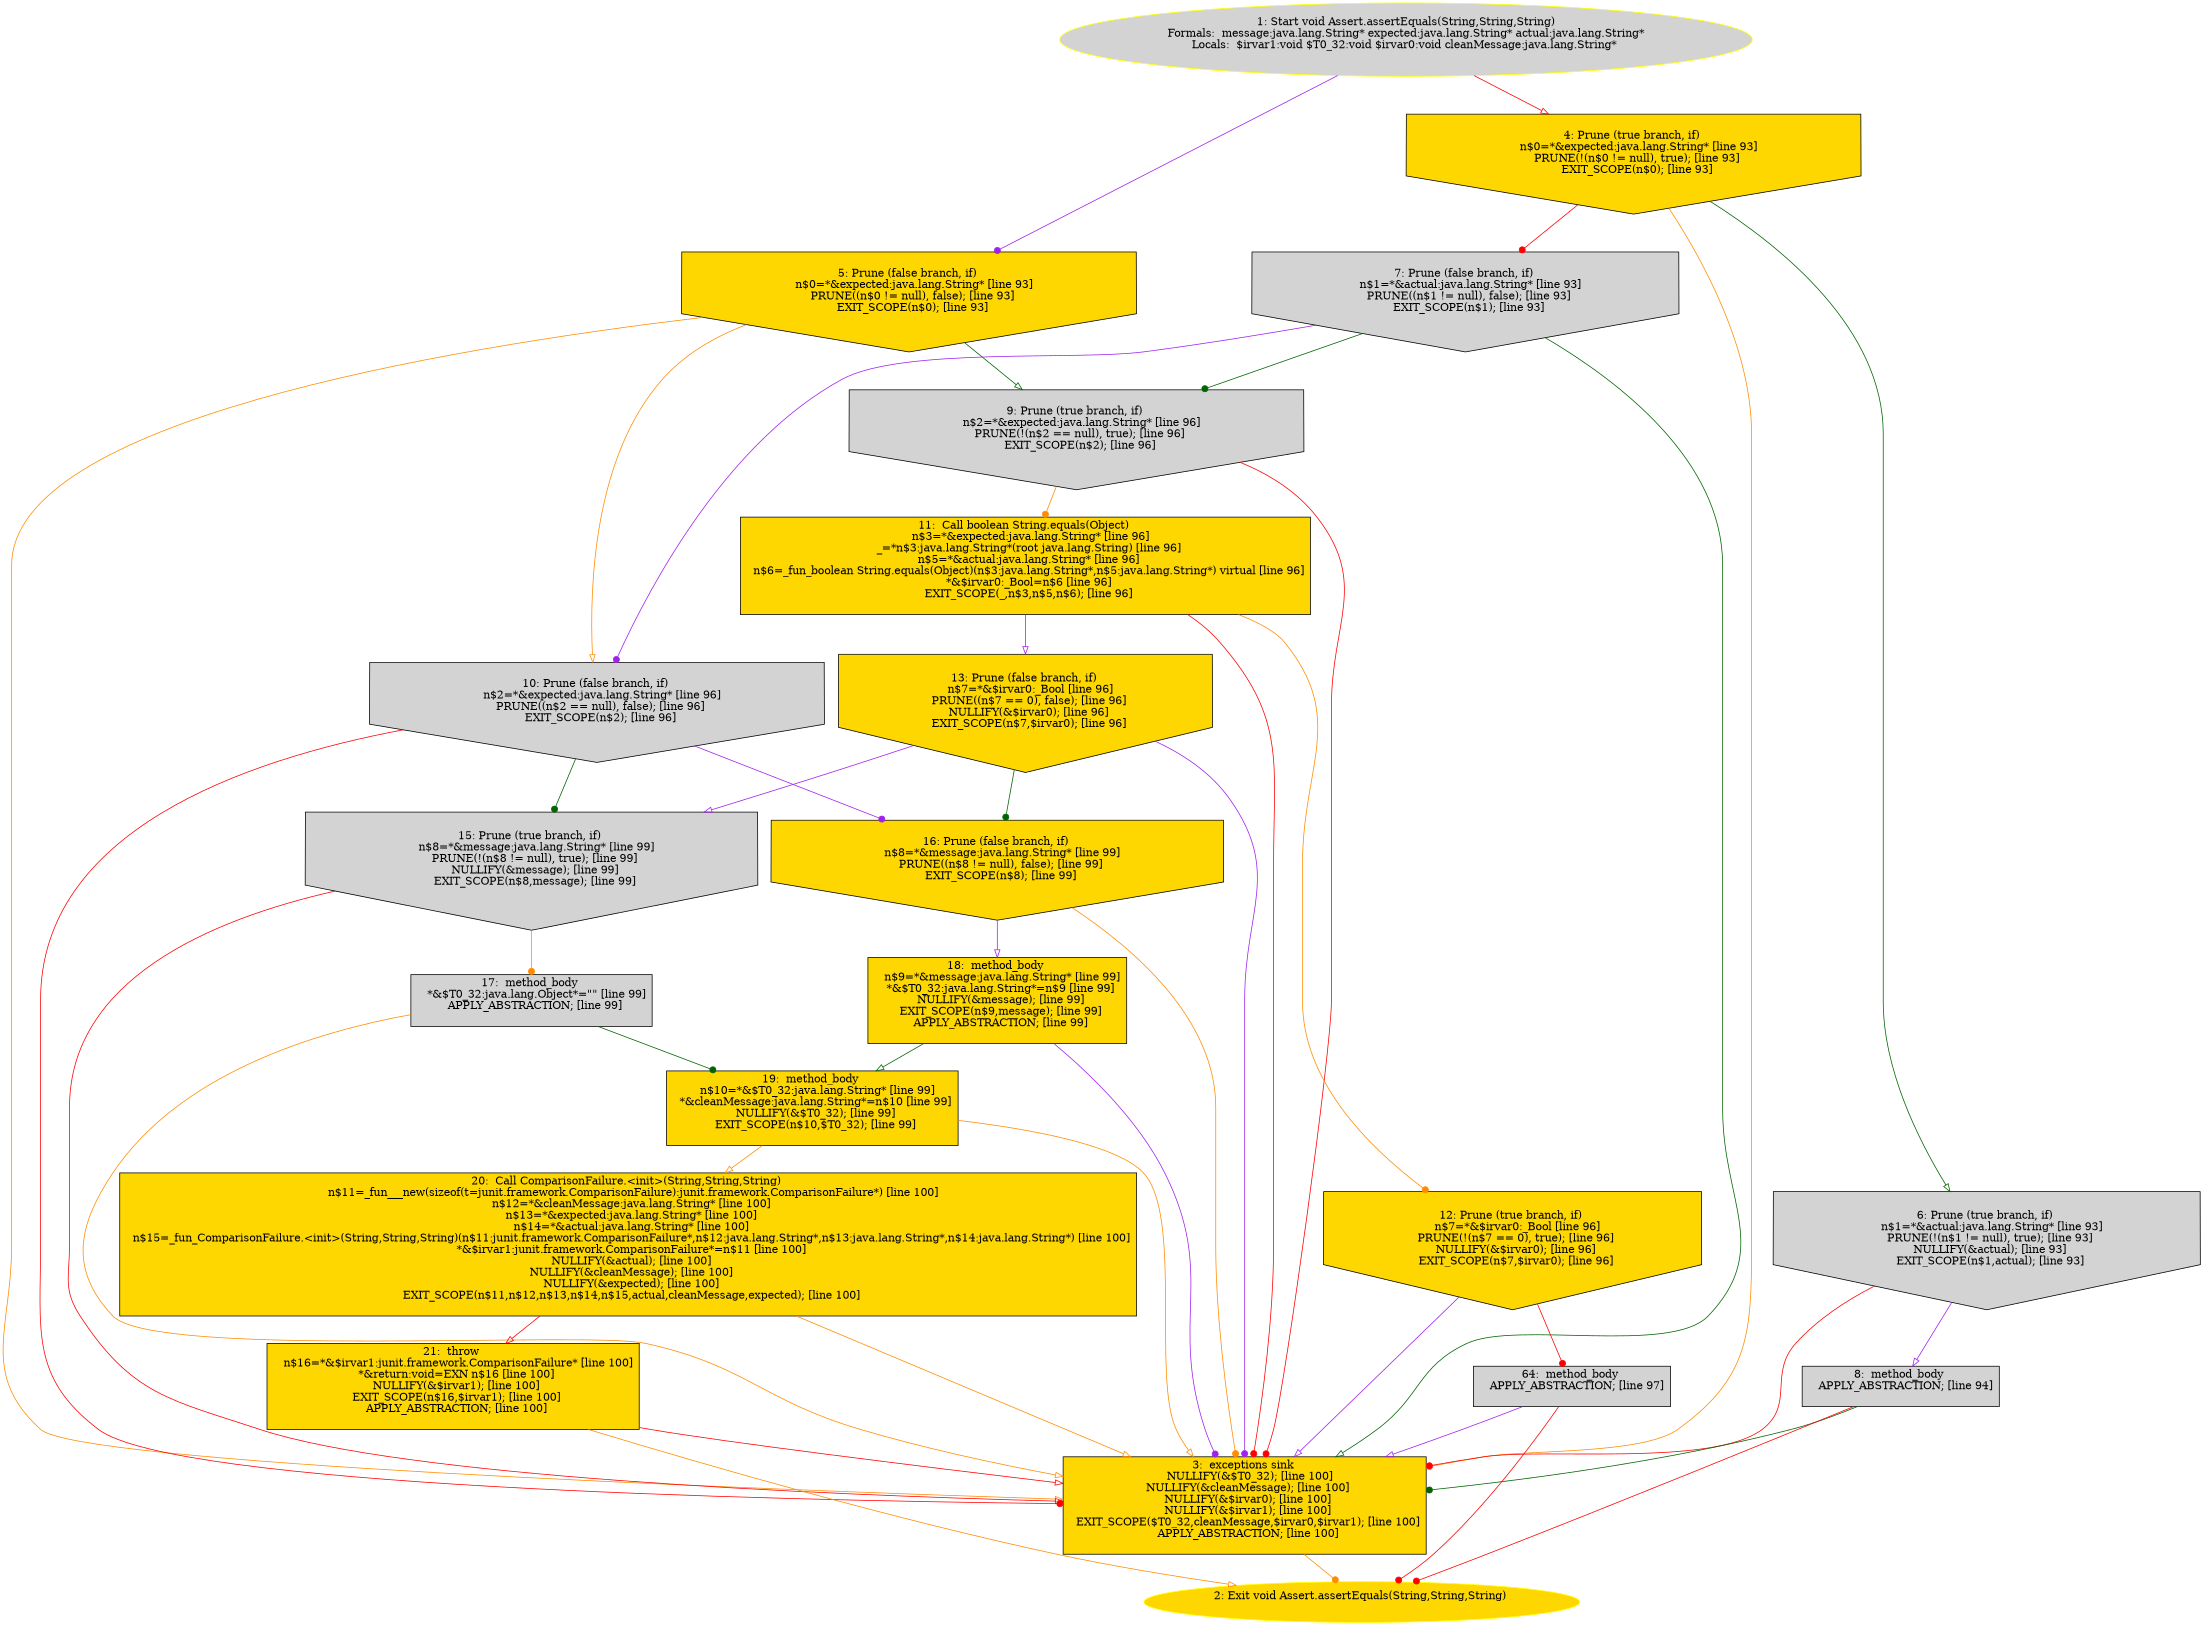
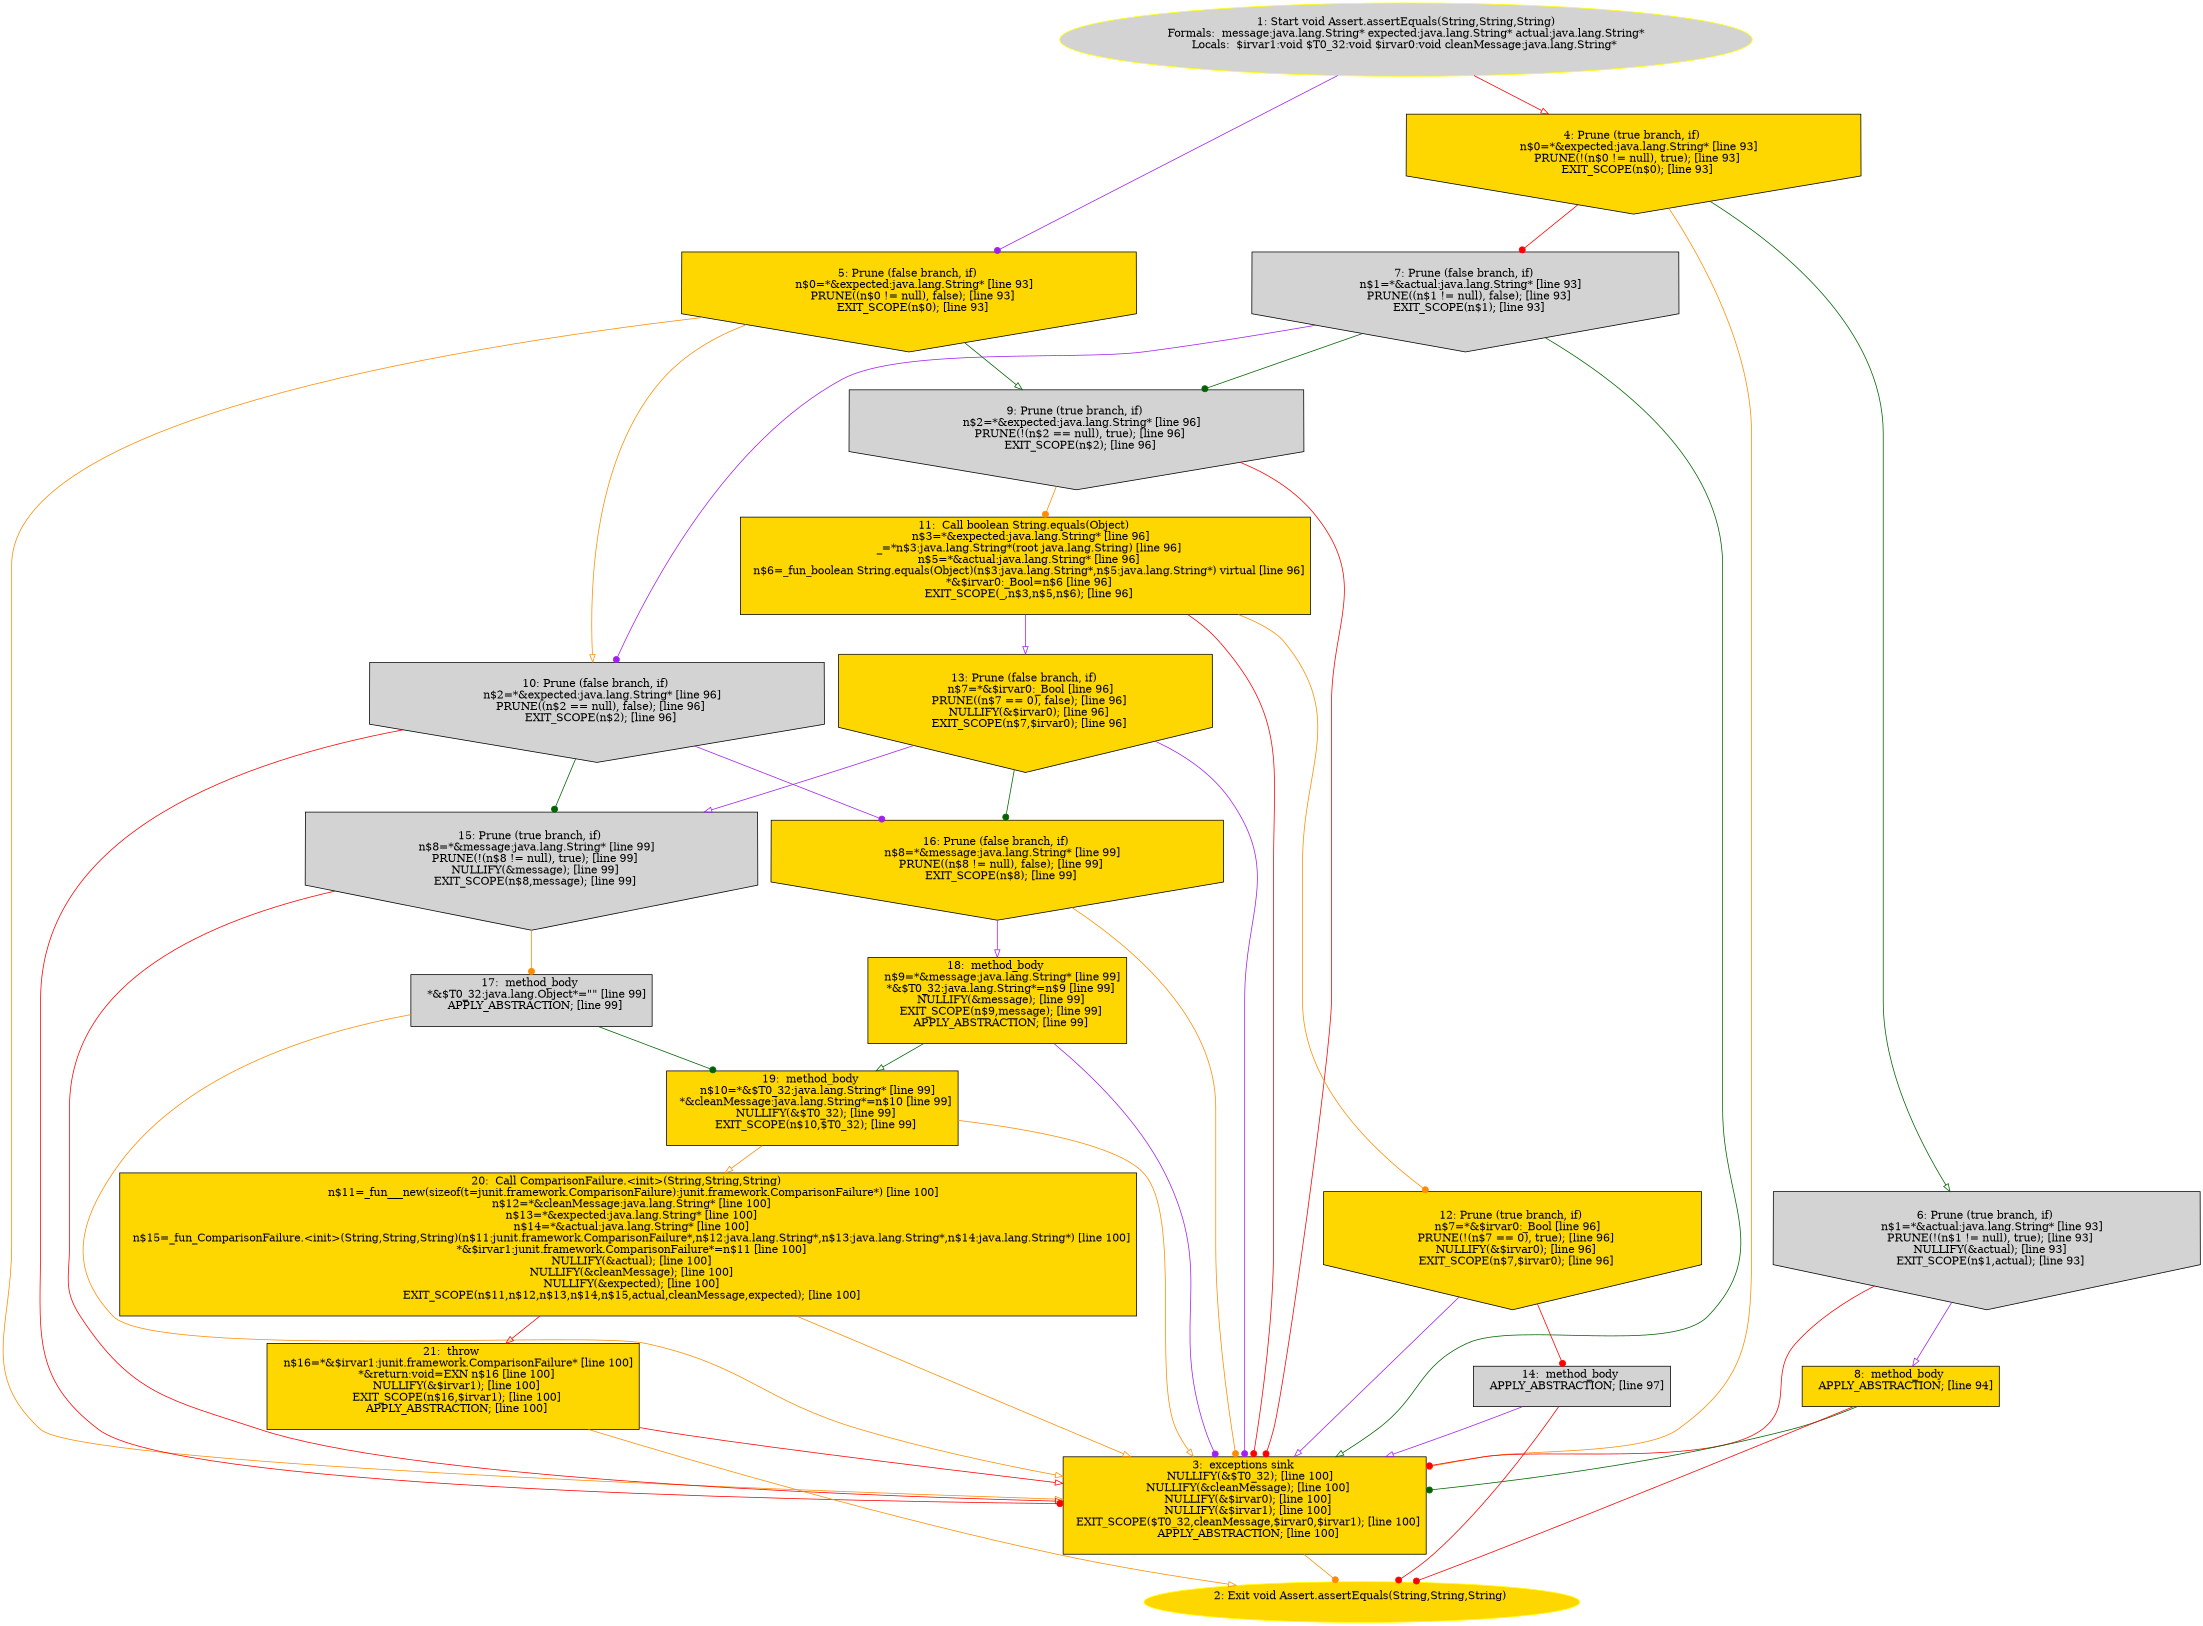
(1572, 1386) -> (1572, 1386)
(1901, 1386) -> (1901, 1386)
